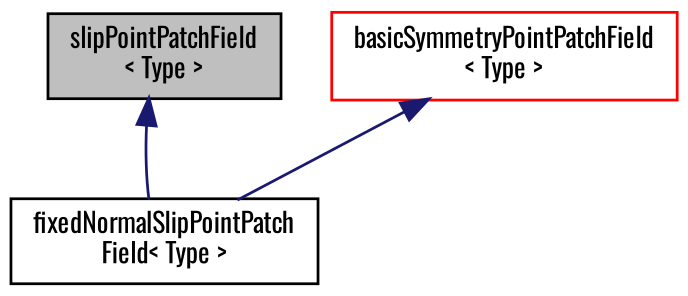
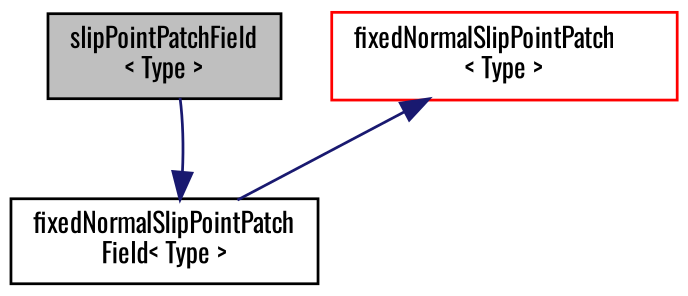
(504, 56) -> (504, 56)
(146, 163) -> (183, 135)
